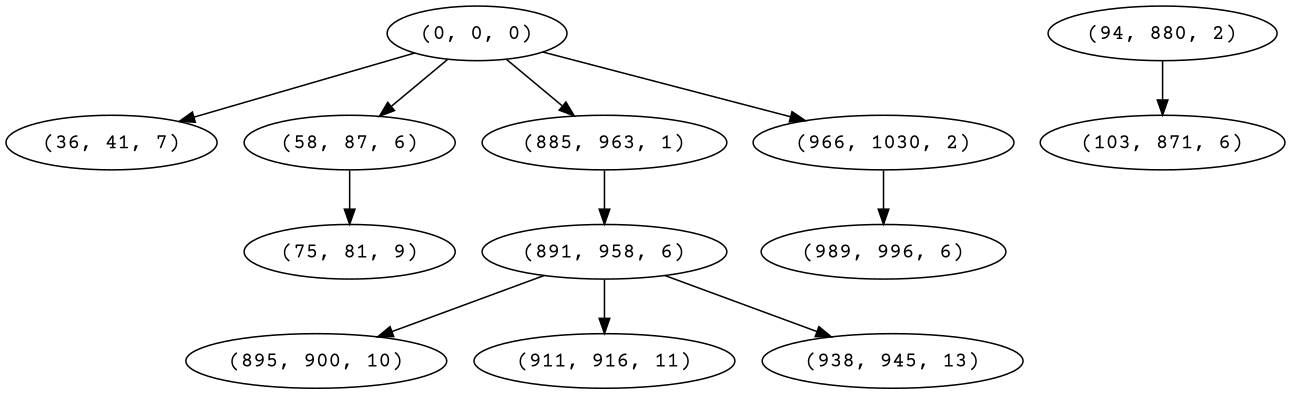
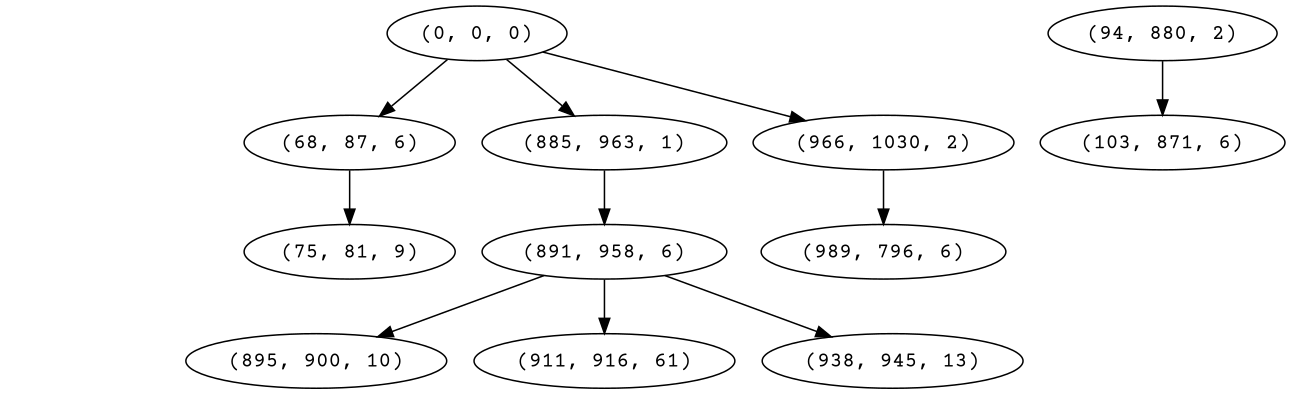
(112, 143) -> none
(350, 143) -> (350, 143)
(884, 252) -> (884, 252)
(604, 361) -> (604, 361)
